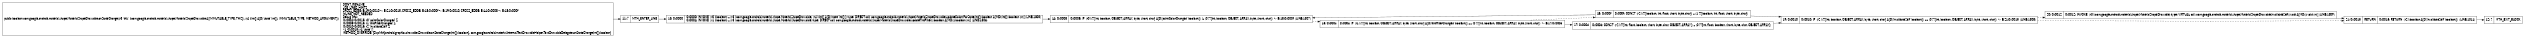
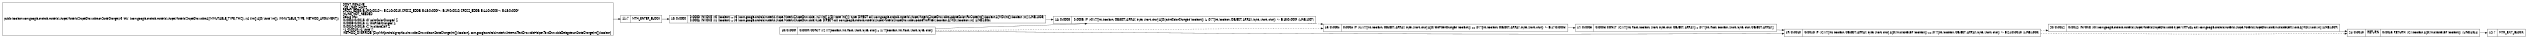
(645, 19) -> (646, 19)
(1562, 19) -> (1128, 29)
